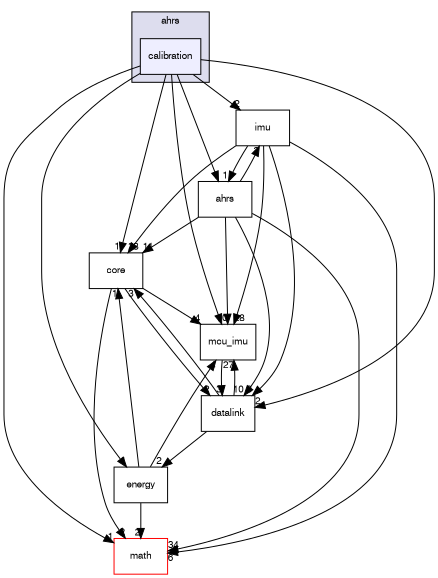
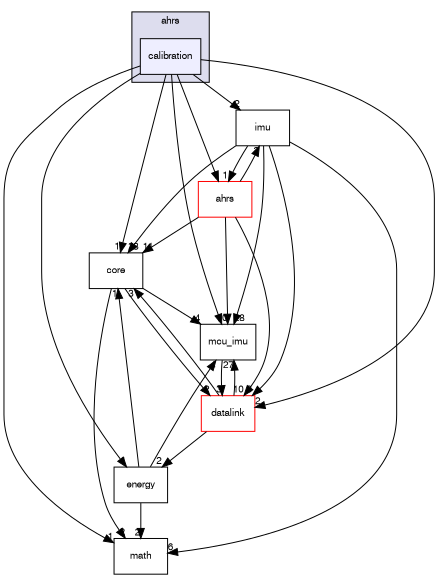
(225, 199) -> (225, 199)
(359, 412) -> none
(228, 414) -> (228, 414)
(141, 556) -> (141, 556)
